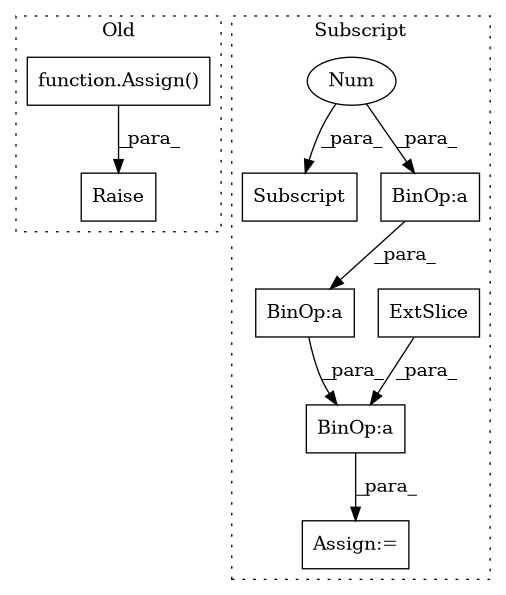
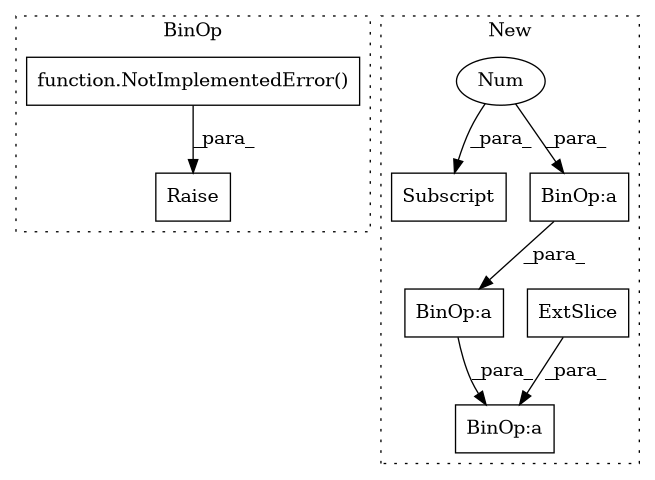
(119, 31) -> (193, 31)
(361, 31) -> (510, 31)
(119, 81) -> (193, 81)
(356, 545) -> none
